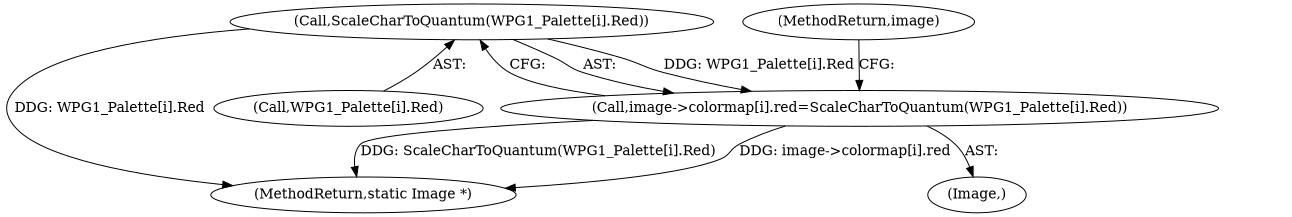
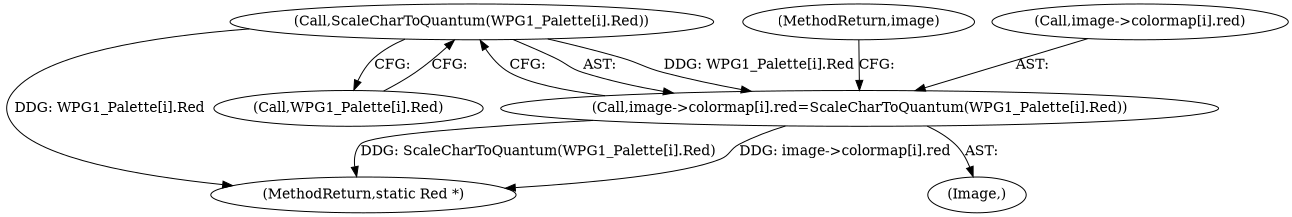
none -> (1140, 22)
none -> (377, 55)
(452, 65) -> (452, 65)
(363, 195) -> (363, 195)
